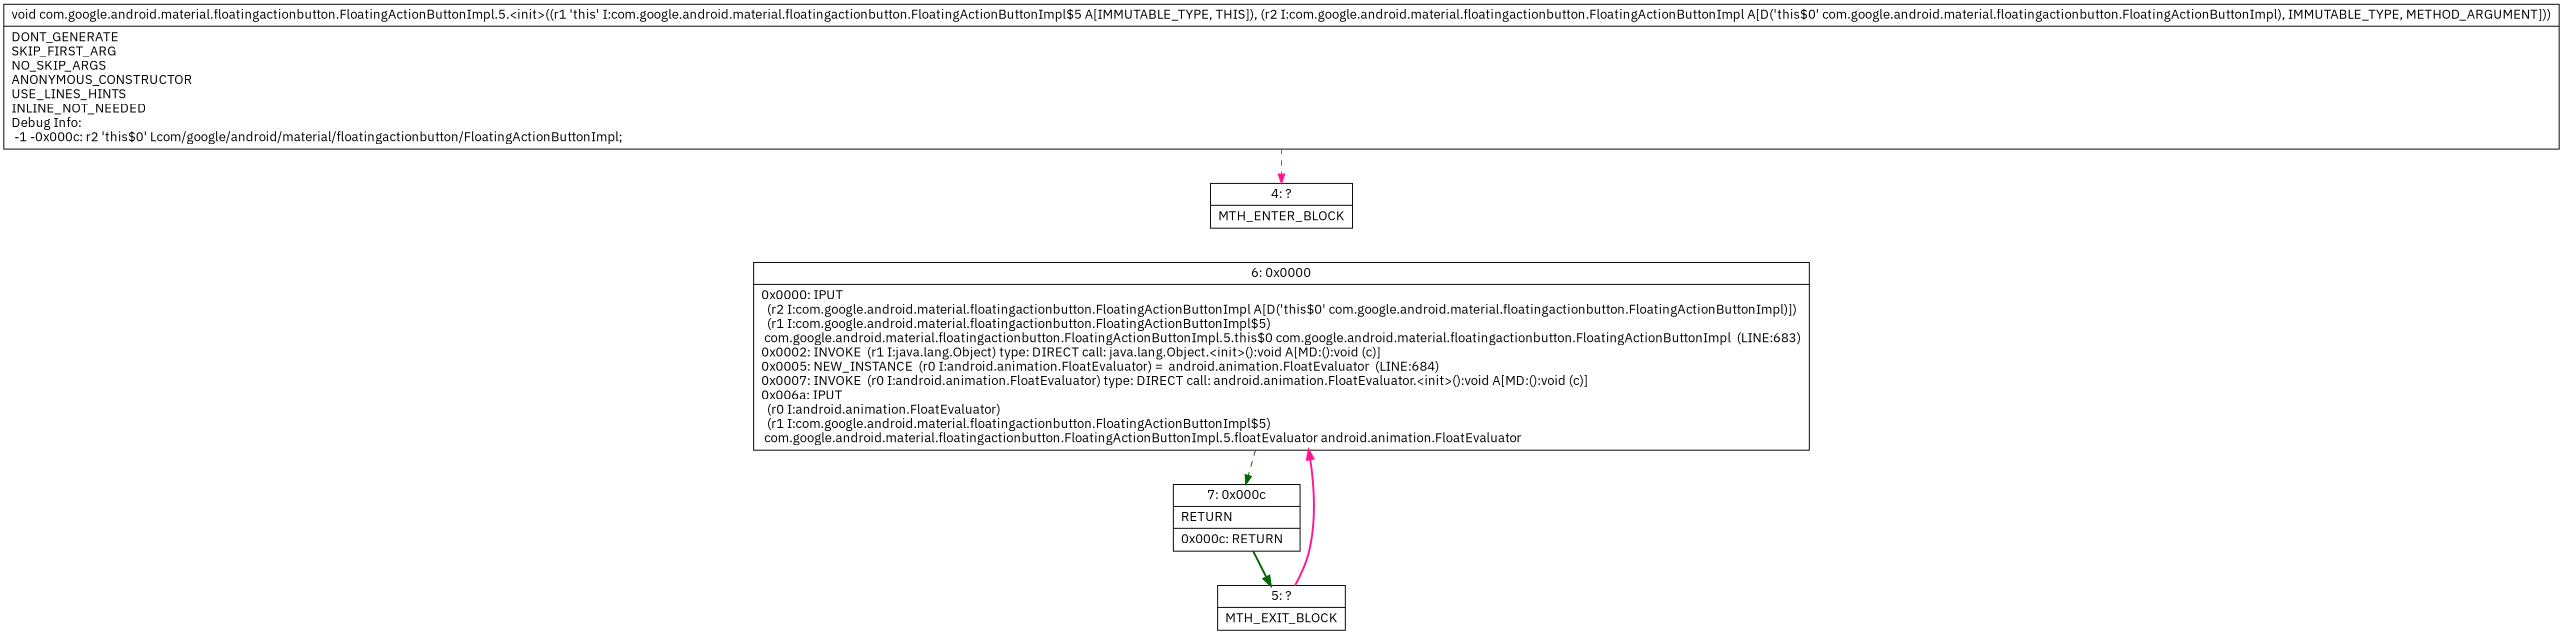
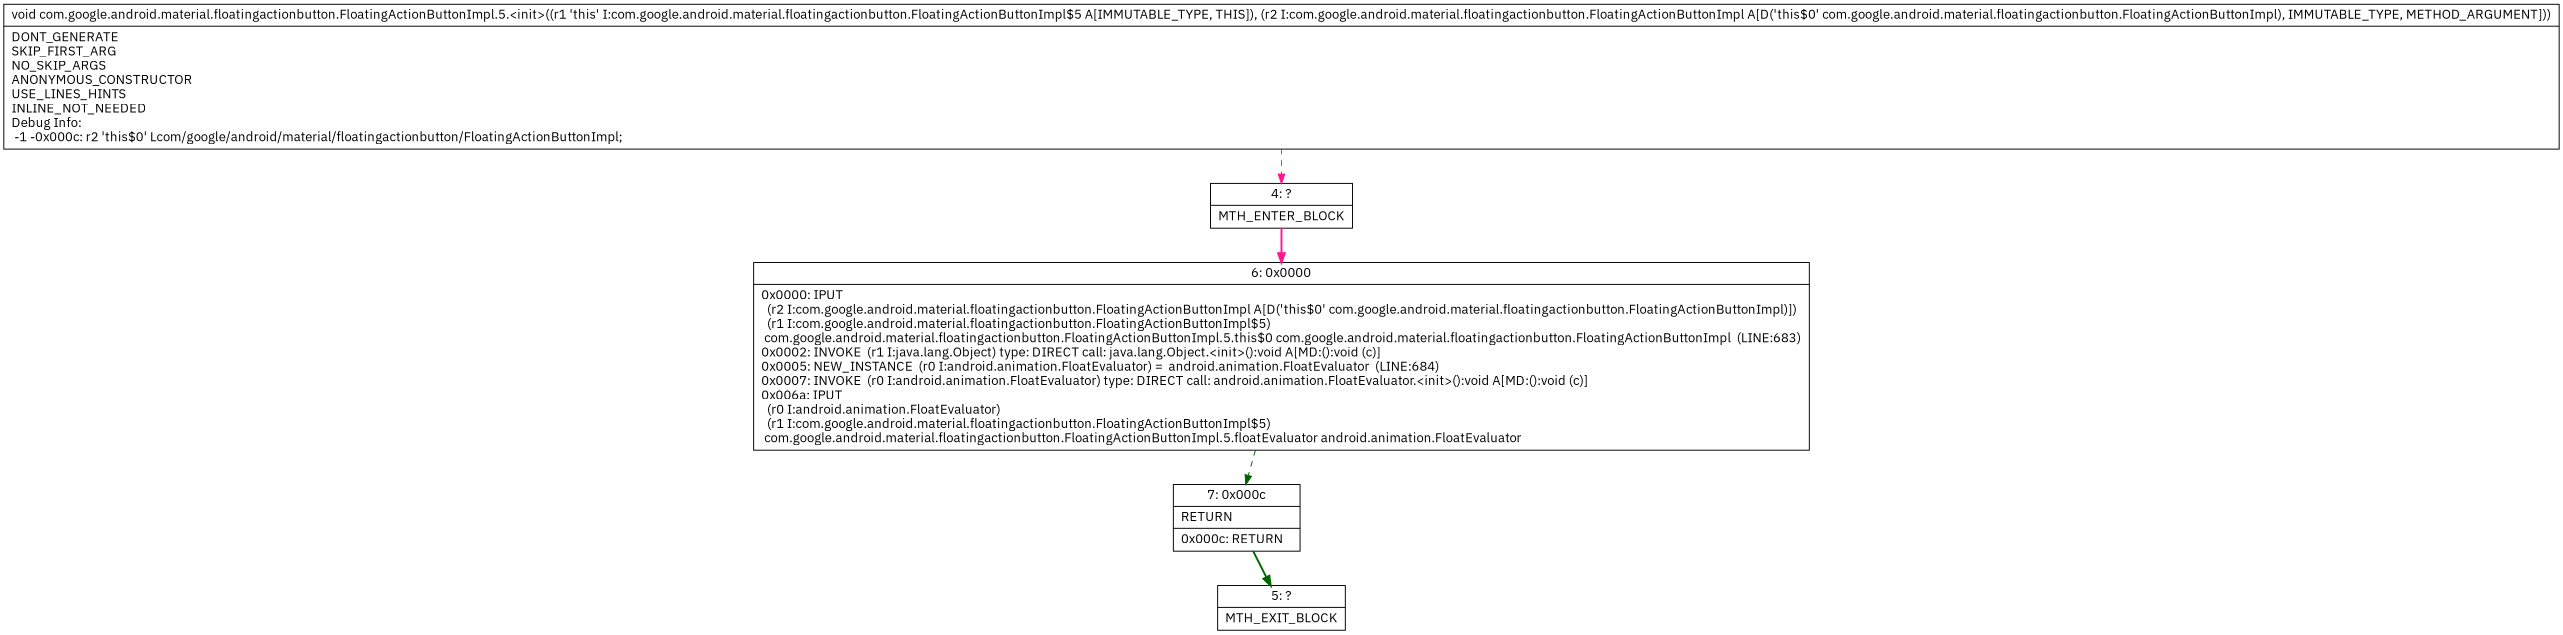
(1313, 524) -> (1281, 240)
